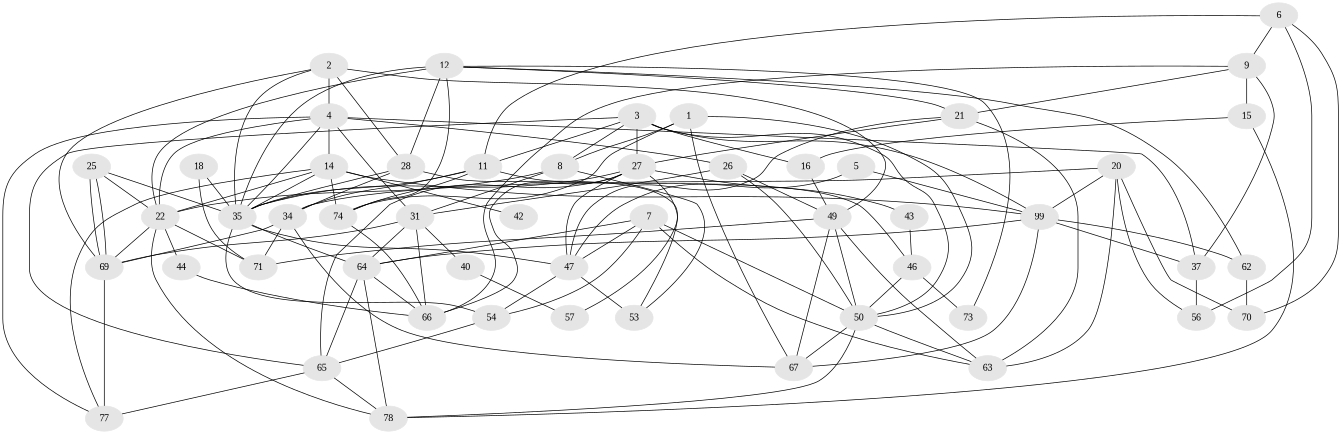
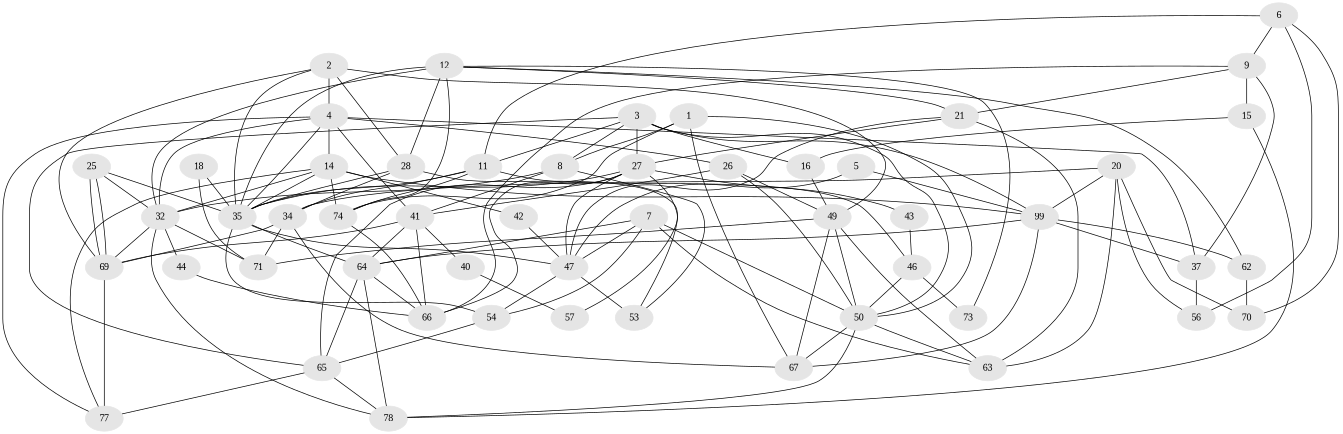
(160, 217) -> (160, 217)
(415, 217) -> (415, 217)
none -> (544, 242)
